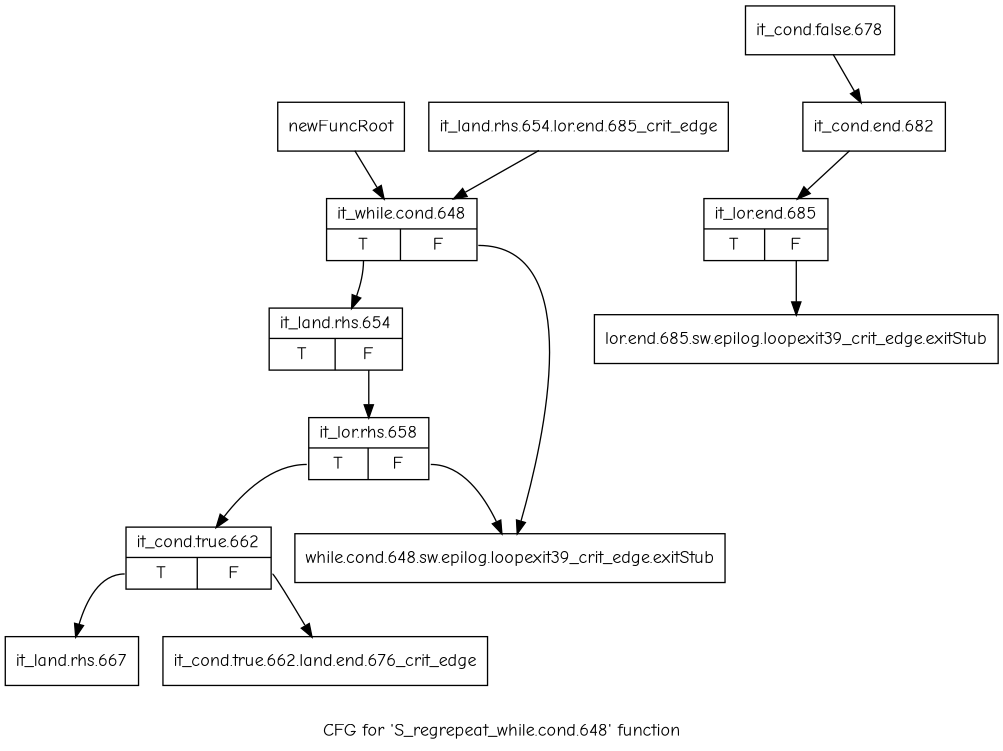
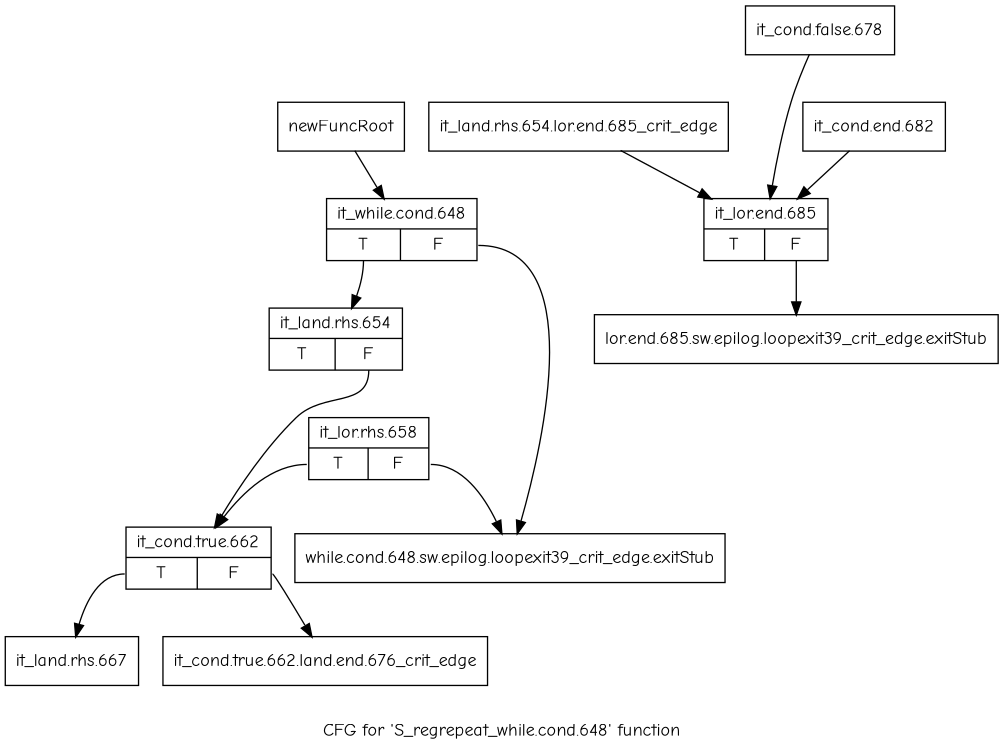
(844, 73) -> (786, 119)
(502, 171) -> (660, 172)
(369, 387) -> (285, 429)
